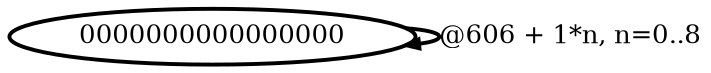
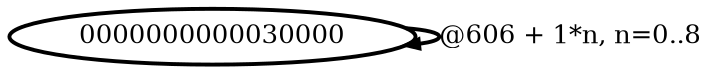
(212, 37) -> (212, 37)
